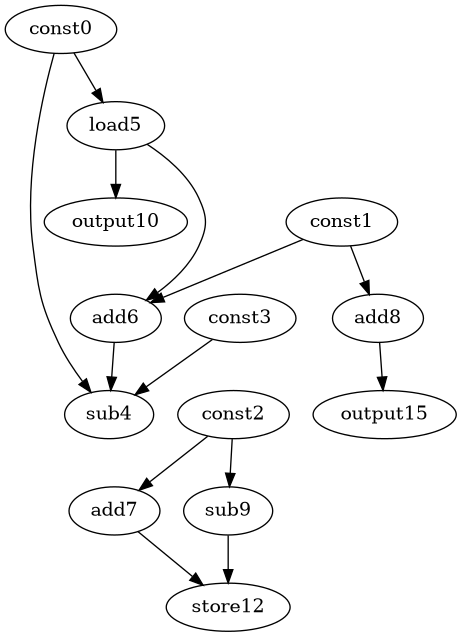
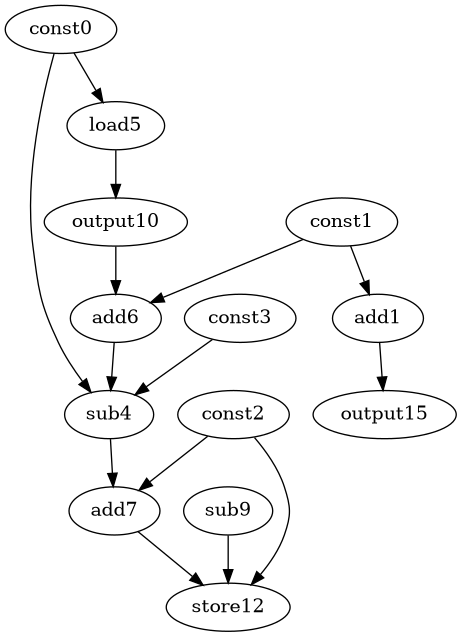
(205, 216) -> (116, 264)
(378, 318) -> (378, 318)
none -> (111, 456)
(231, 456) -> (289, 505)
